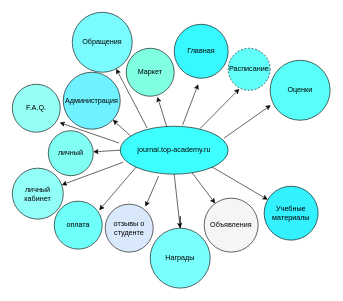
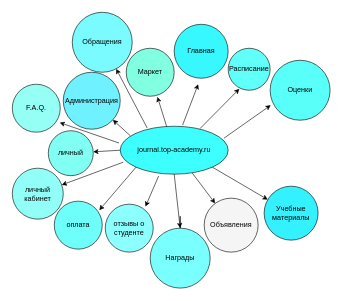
(249, 69) -> (249, 69)
(129, 228) -> (129, 228)
